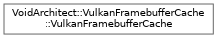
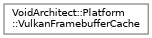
(109, 19) -> (76, 19)
